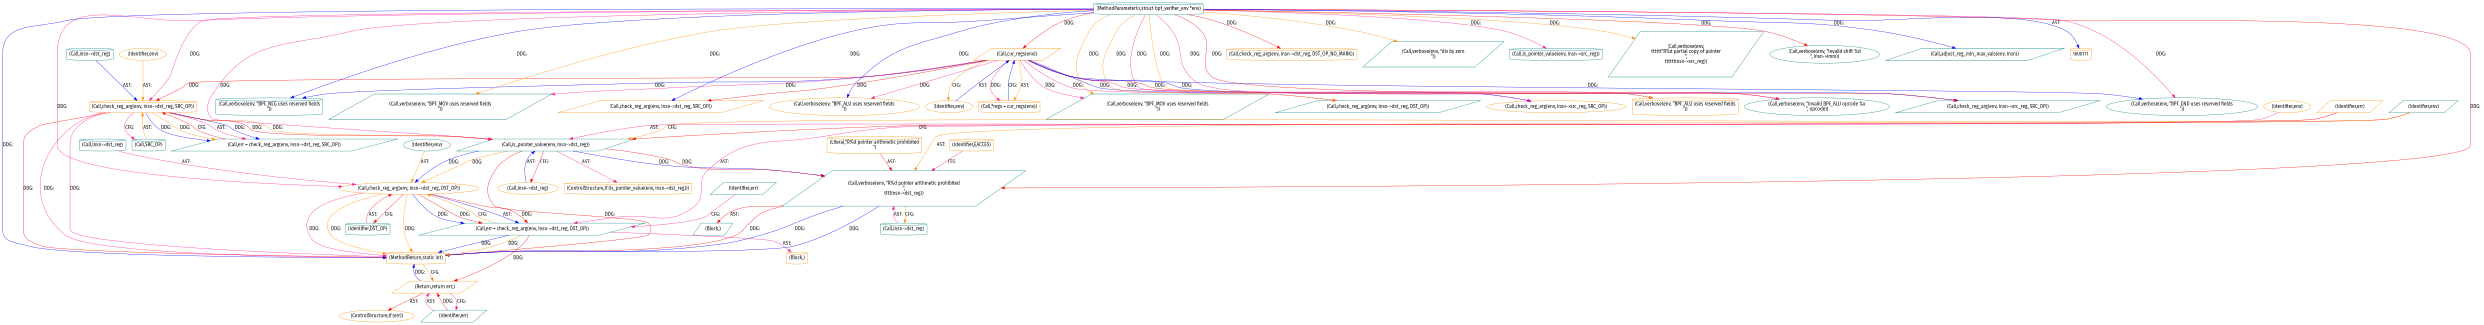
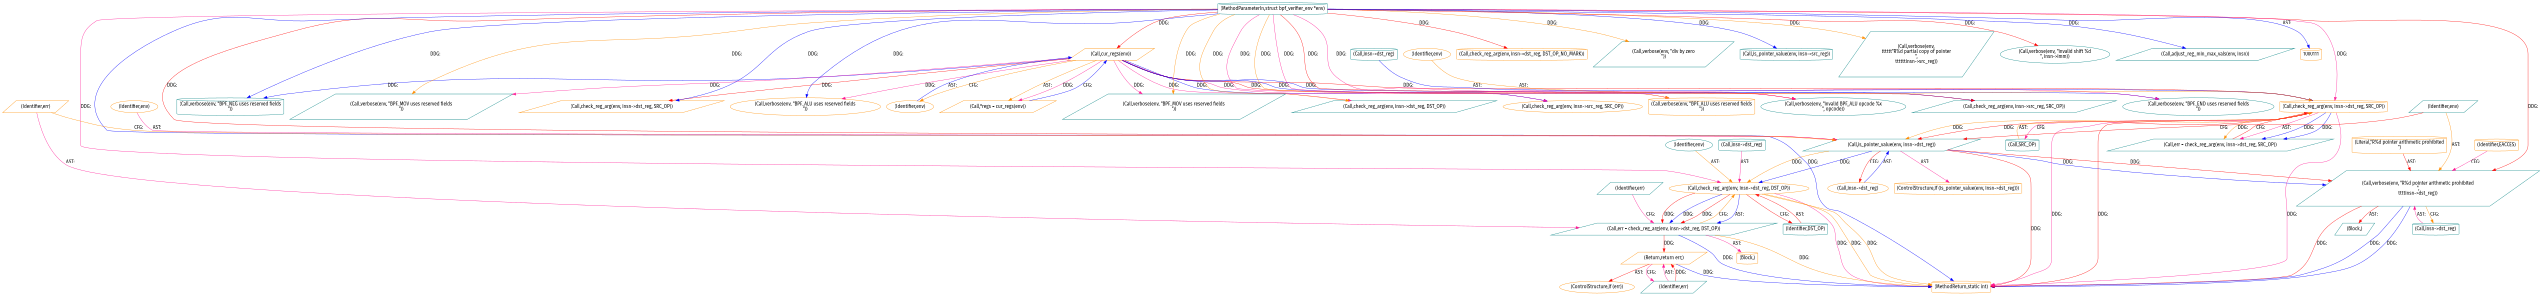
(1375, 17) -> (1620, 18)
(491, 20) -> (452, 129)
(1009, 107) -> (998, 107)
(428, 270) -> none
